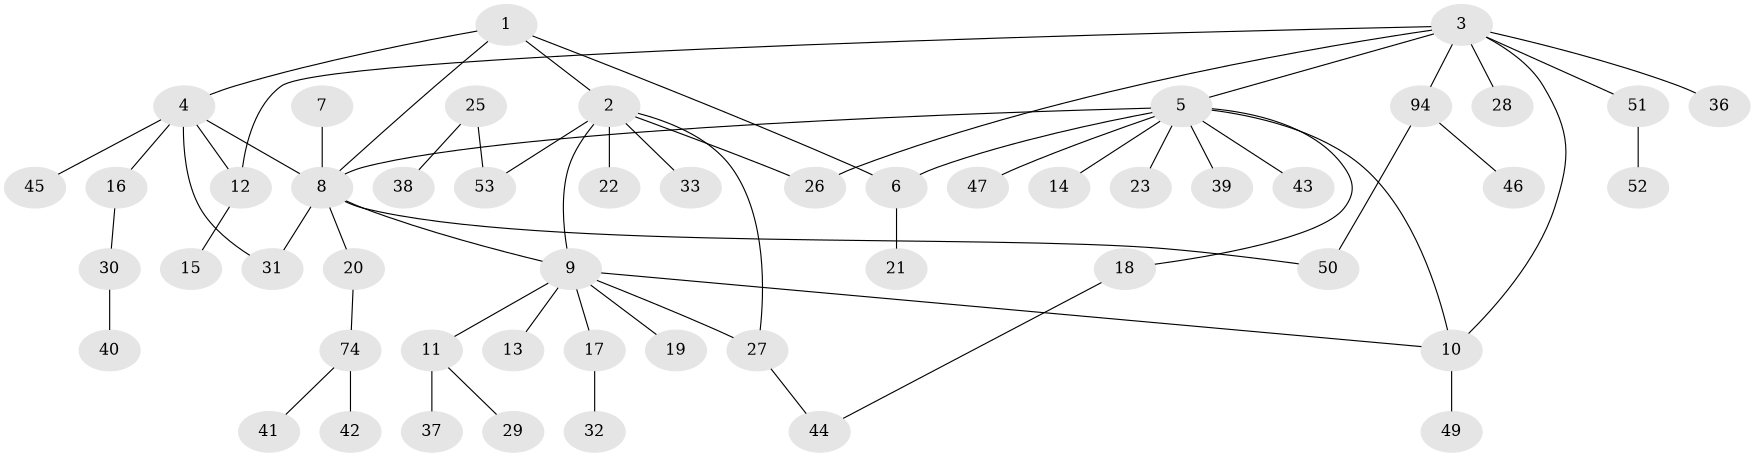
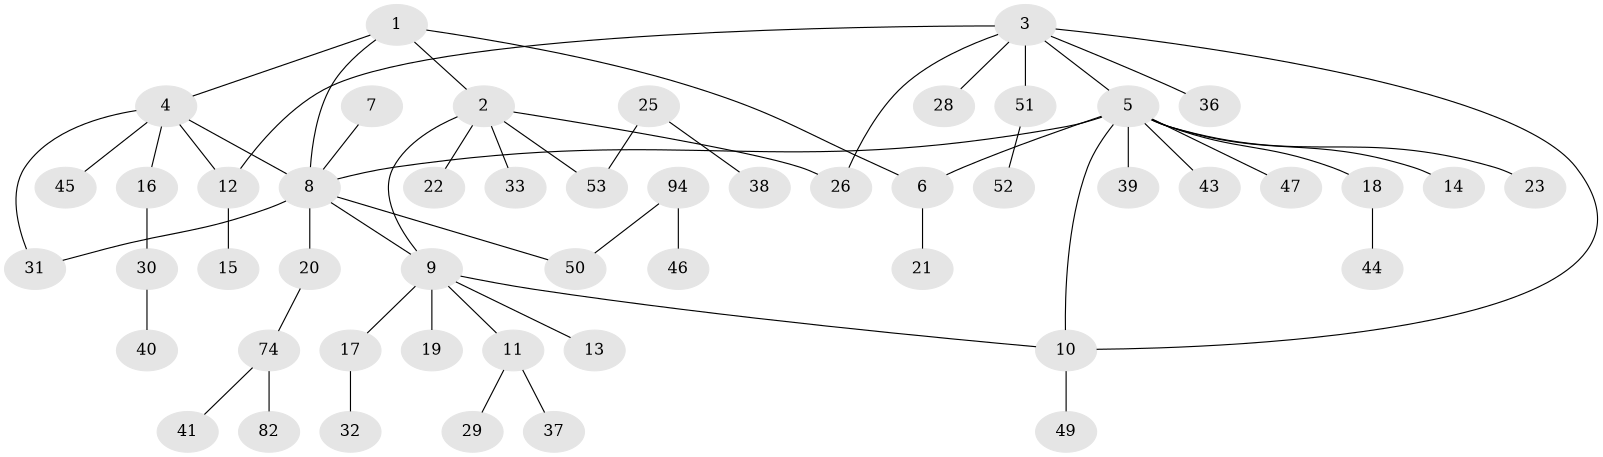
(1441, 66) -> none
(757, 350) -> none
(350, 432) -> (269, 432)
